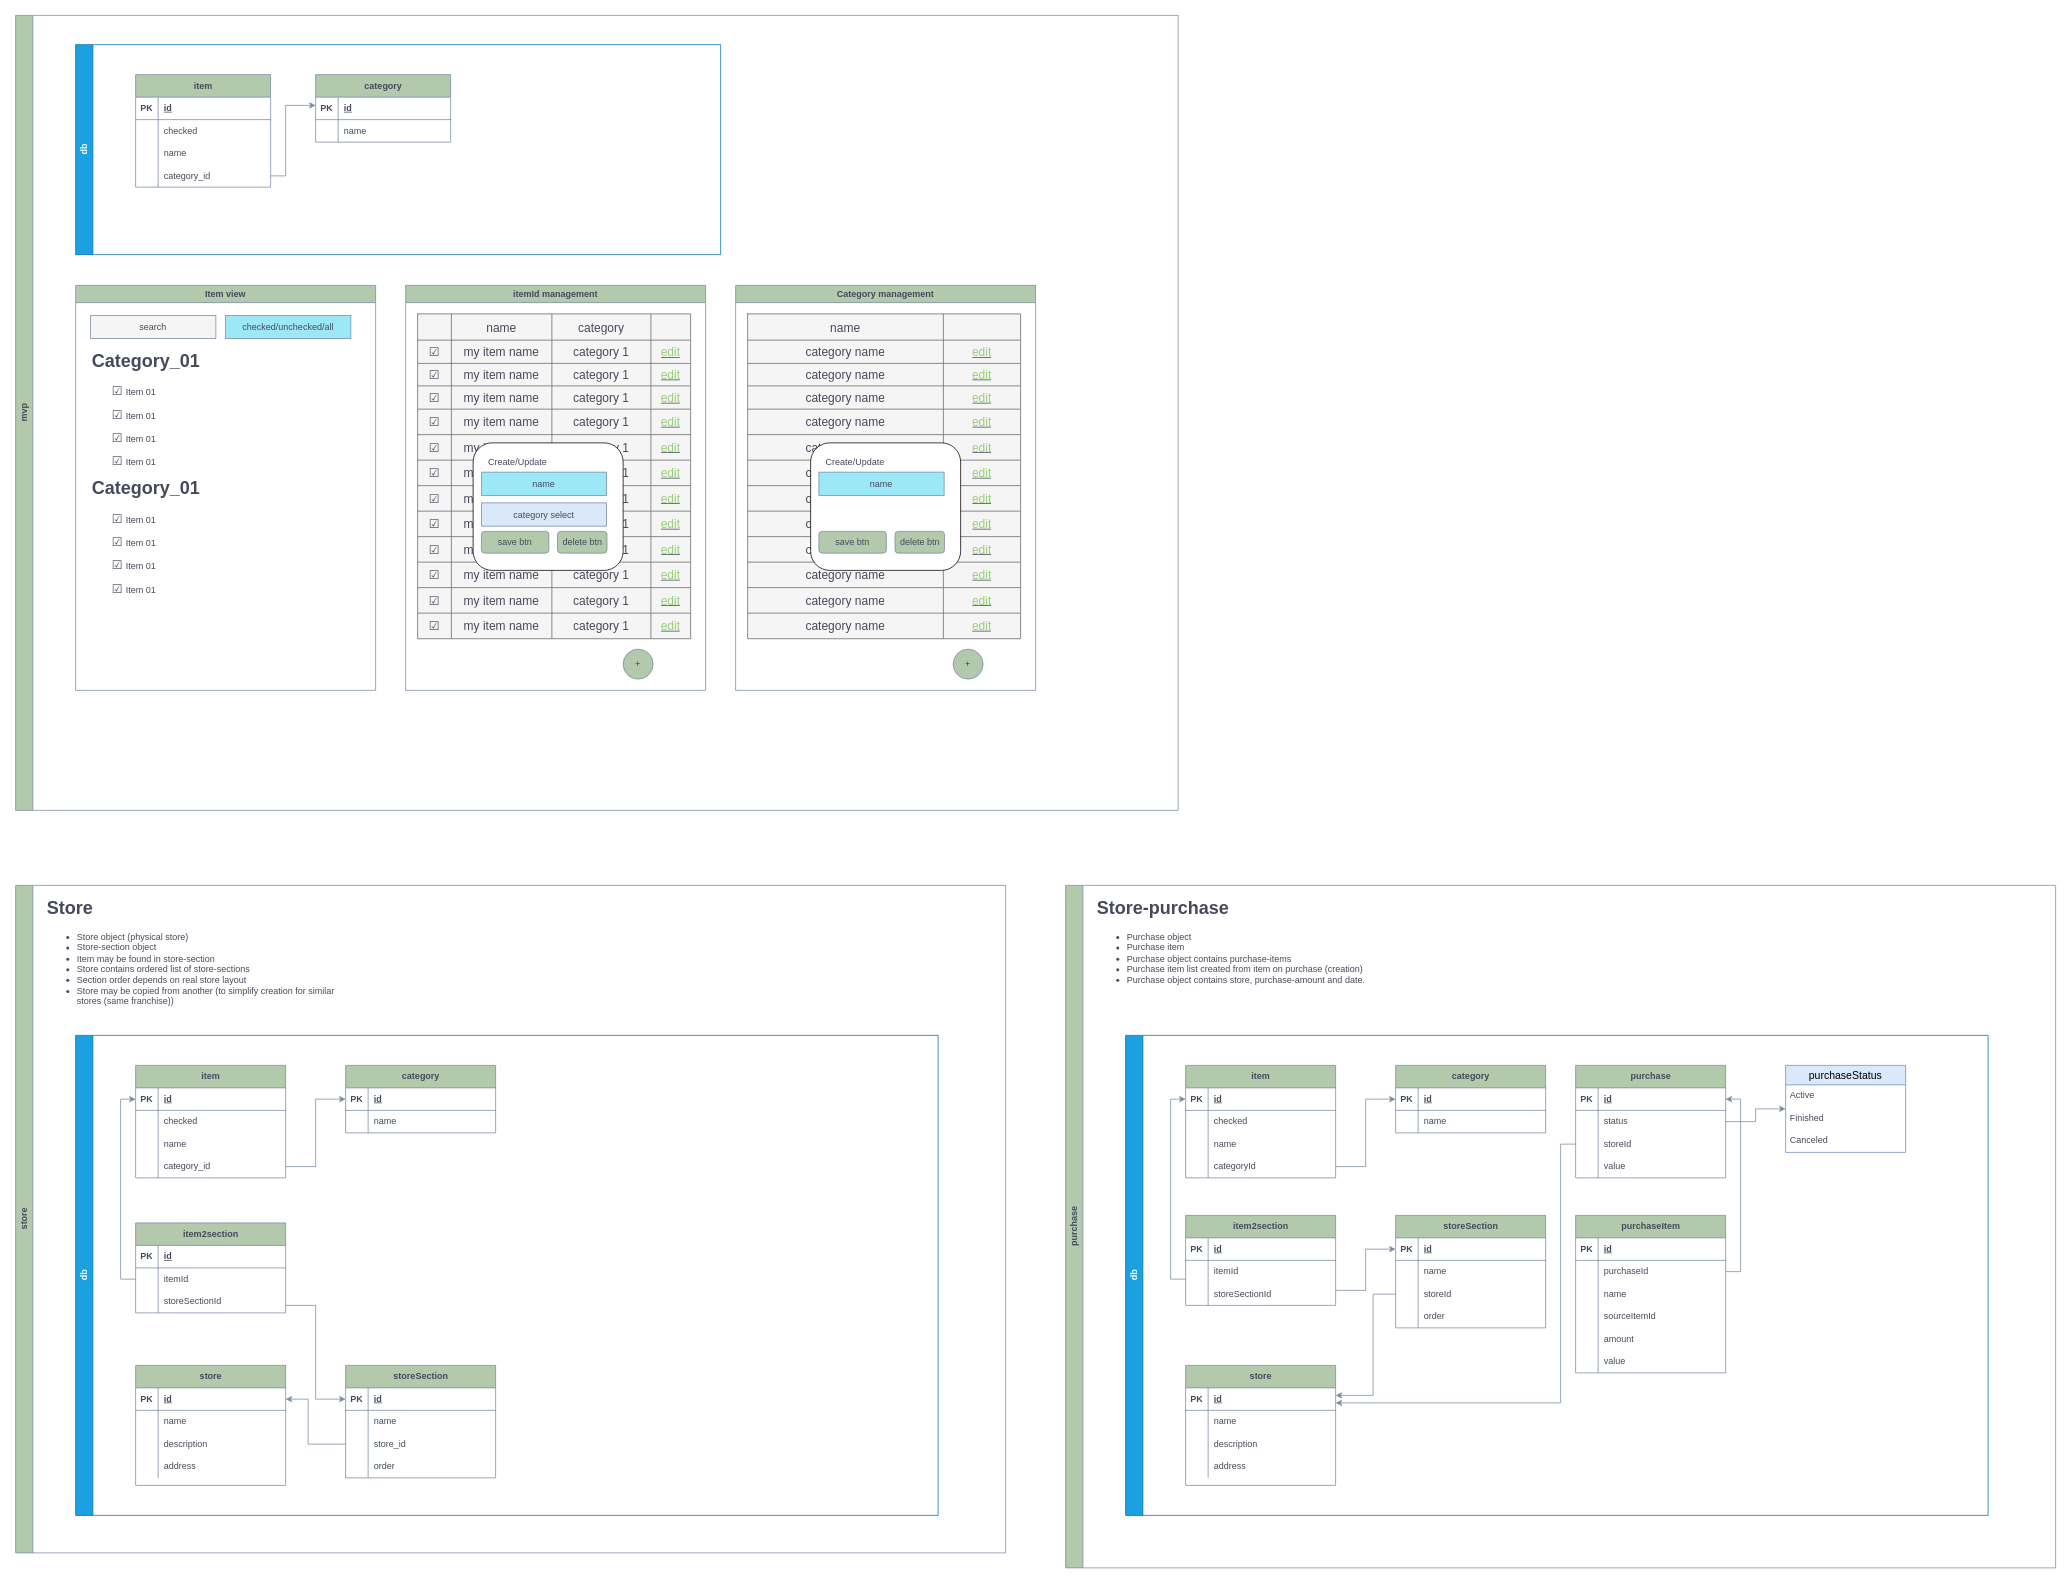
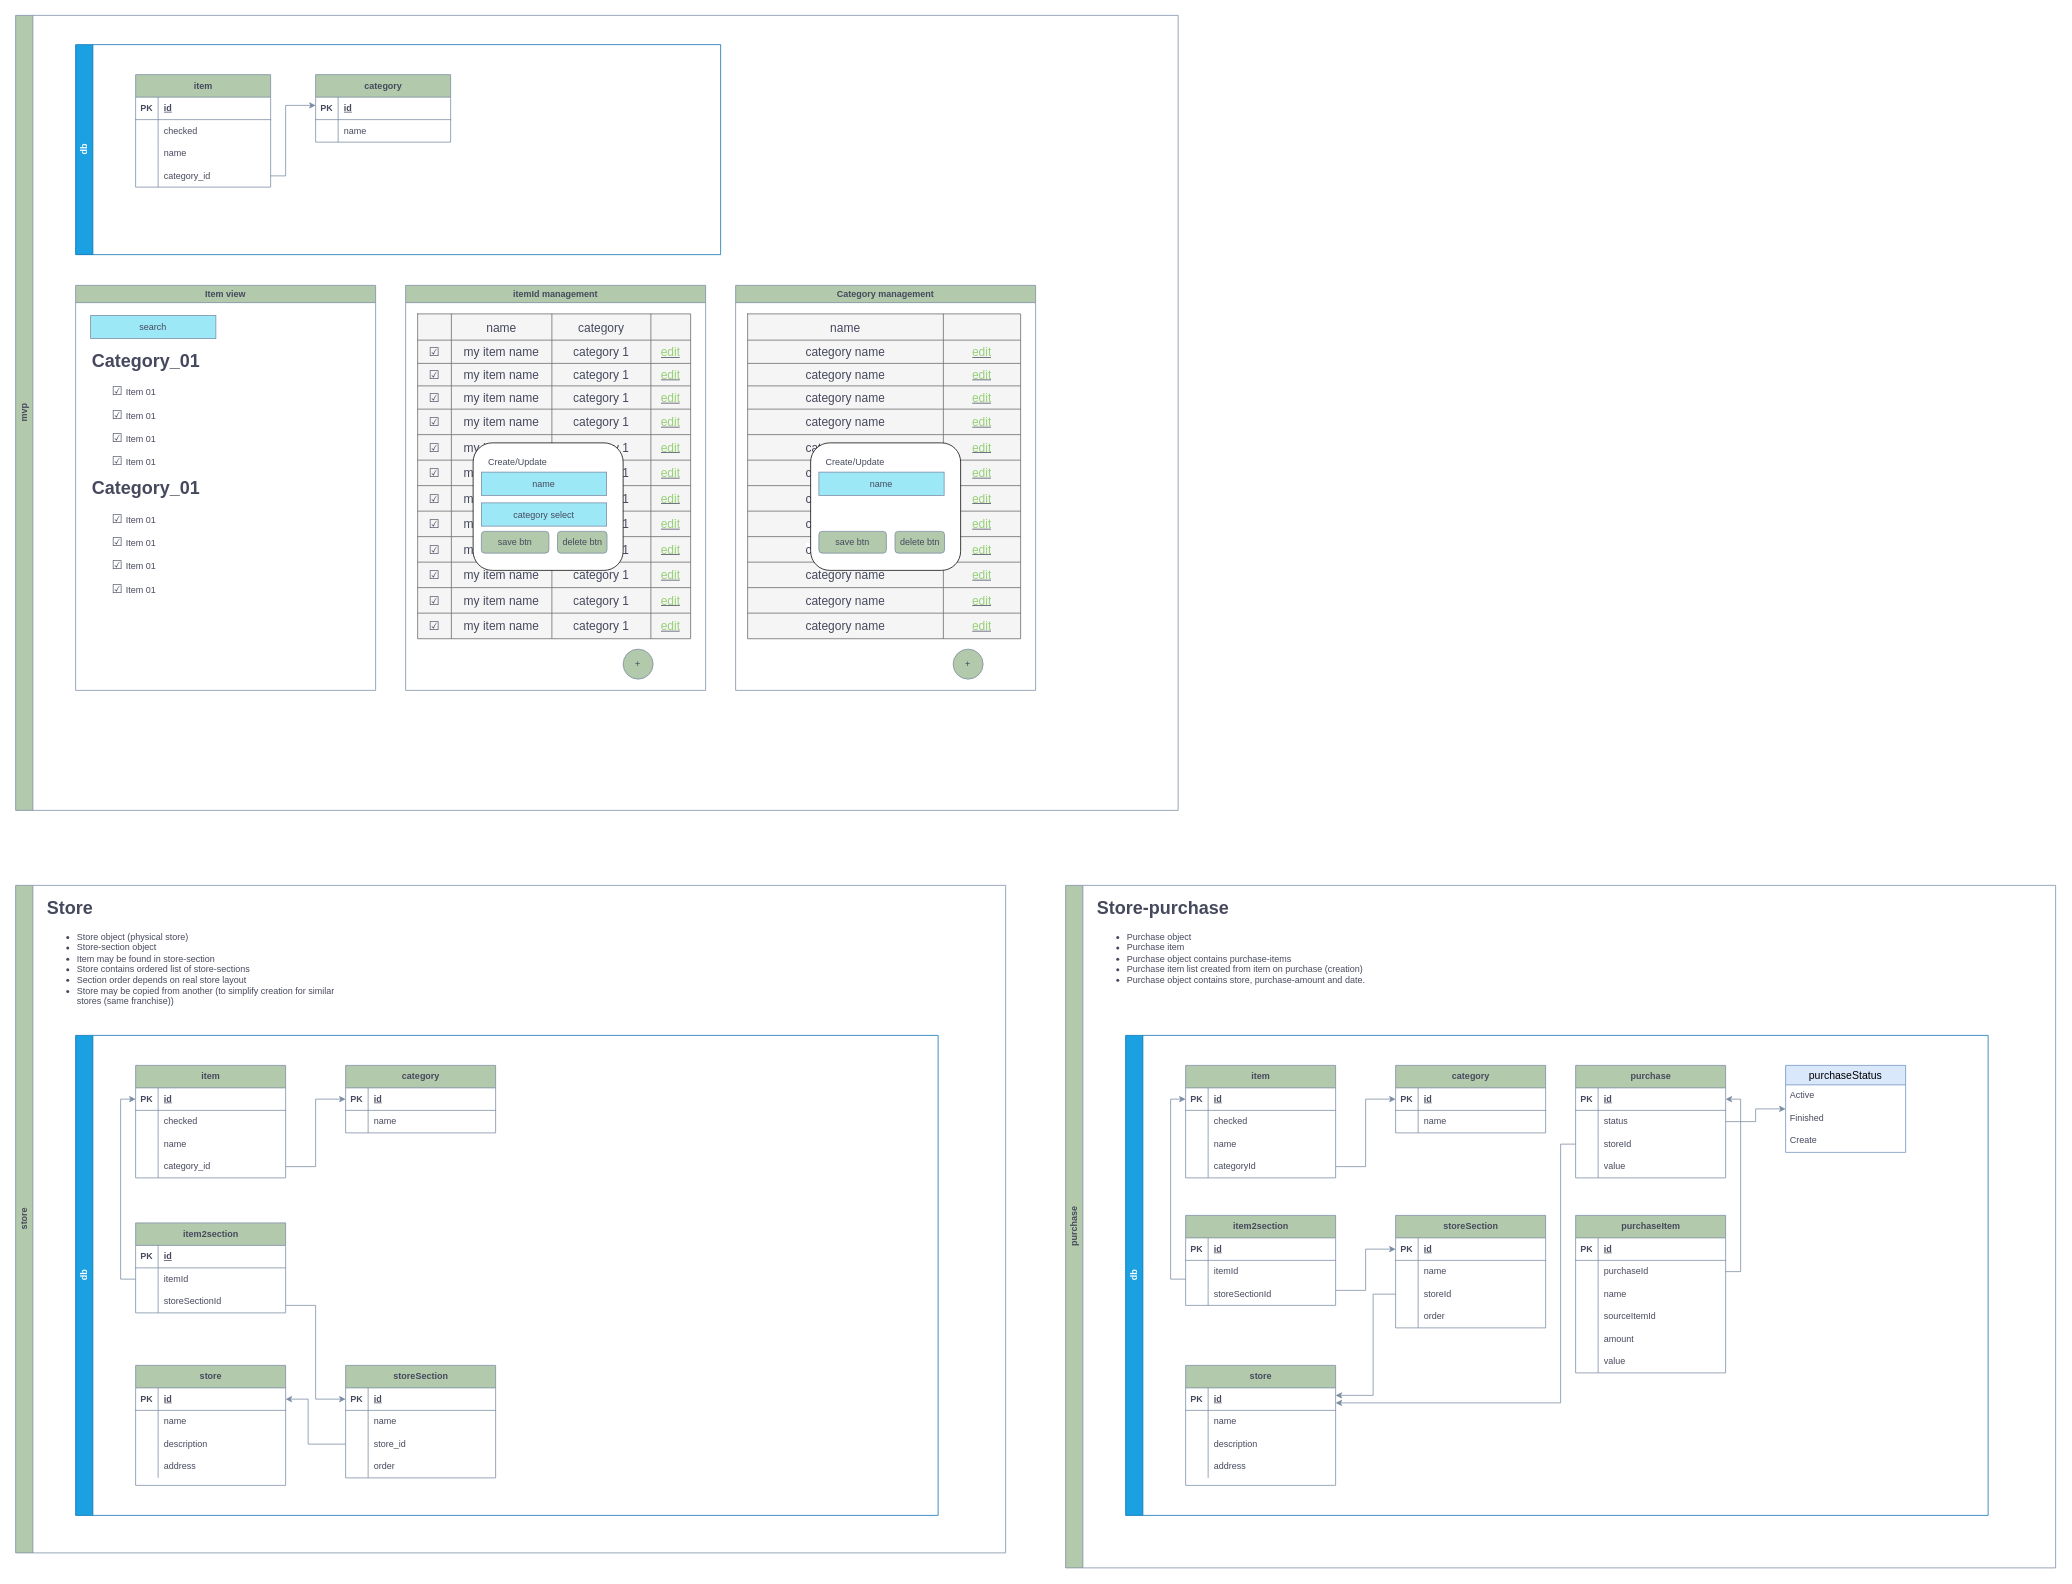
(153, 327) -> (153, 327)
(288, 327) -> none
(544, 515) -> (544, 515)
(1809, 1141) -> (1805, 1141)
